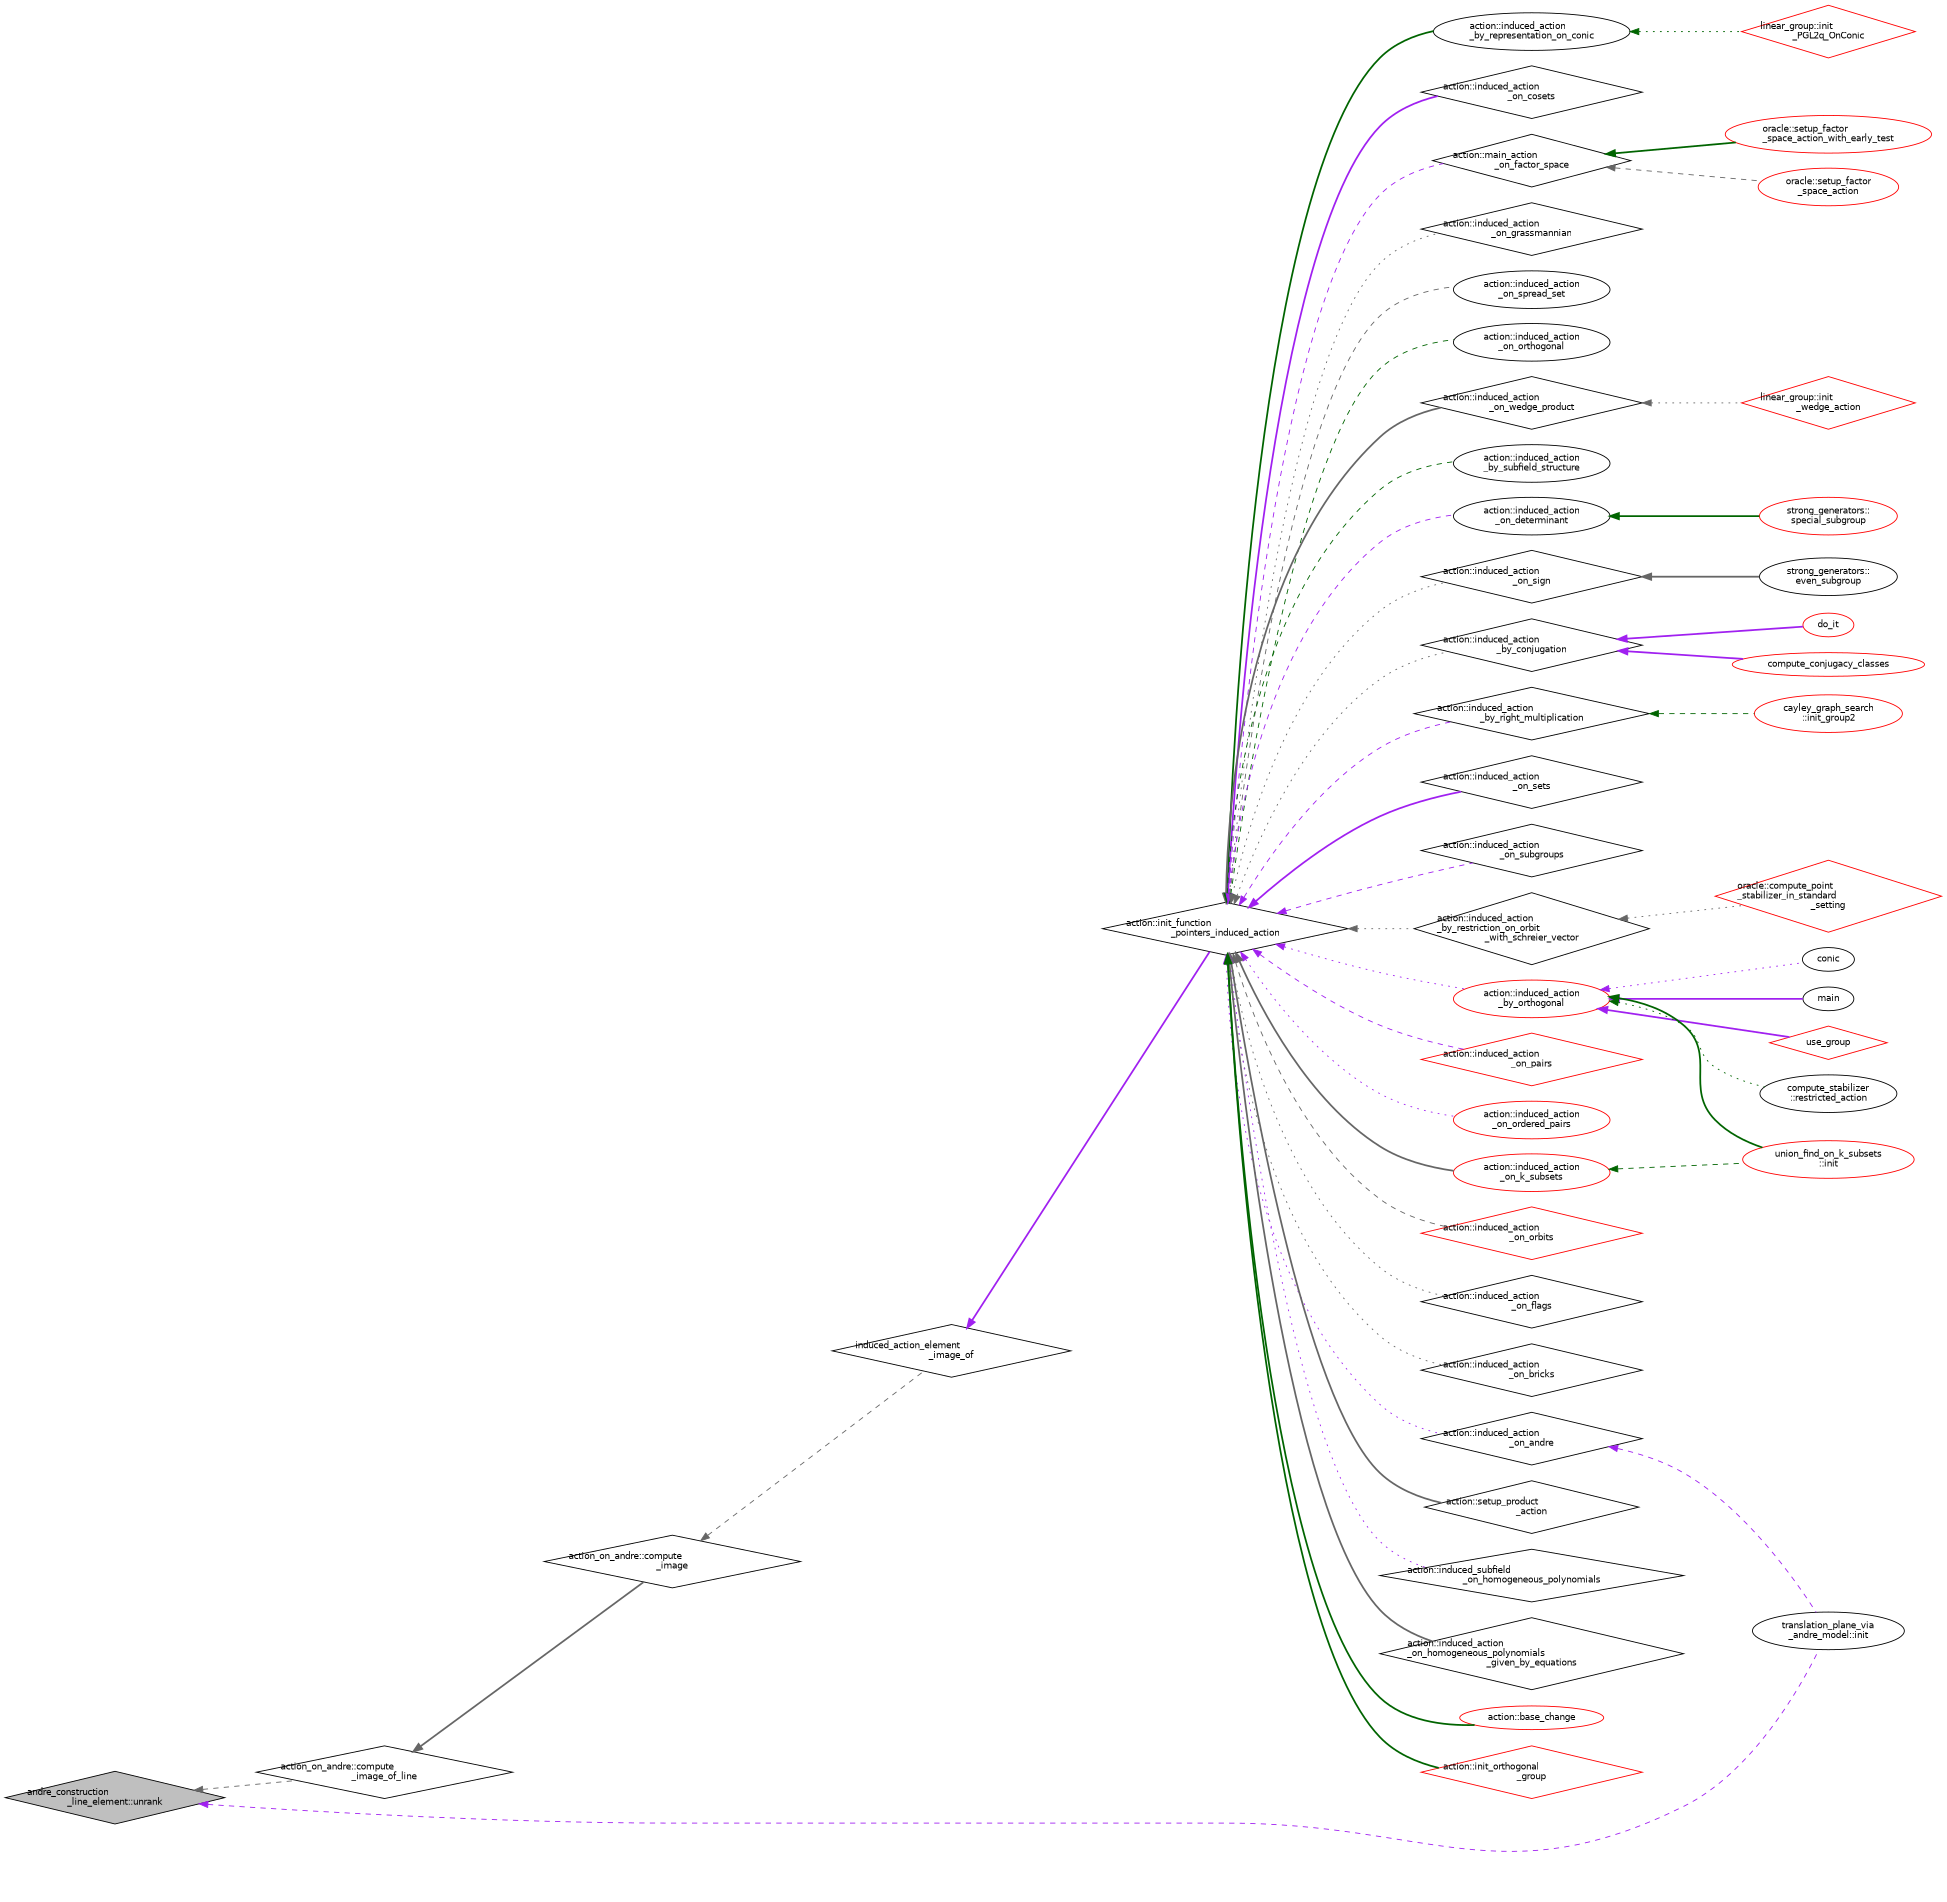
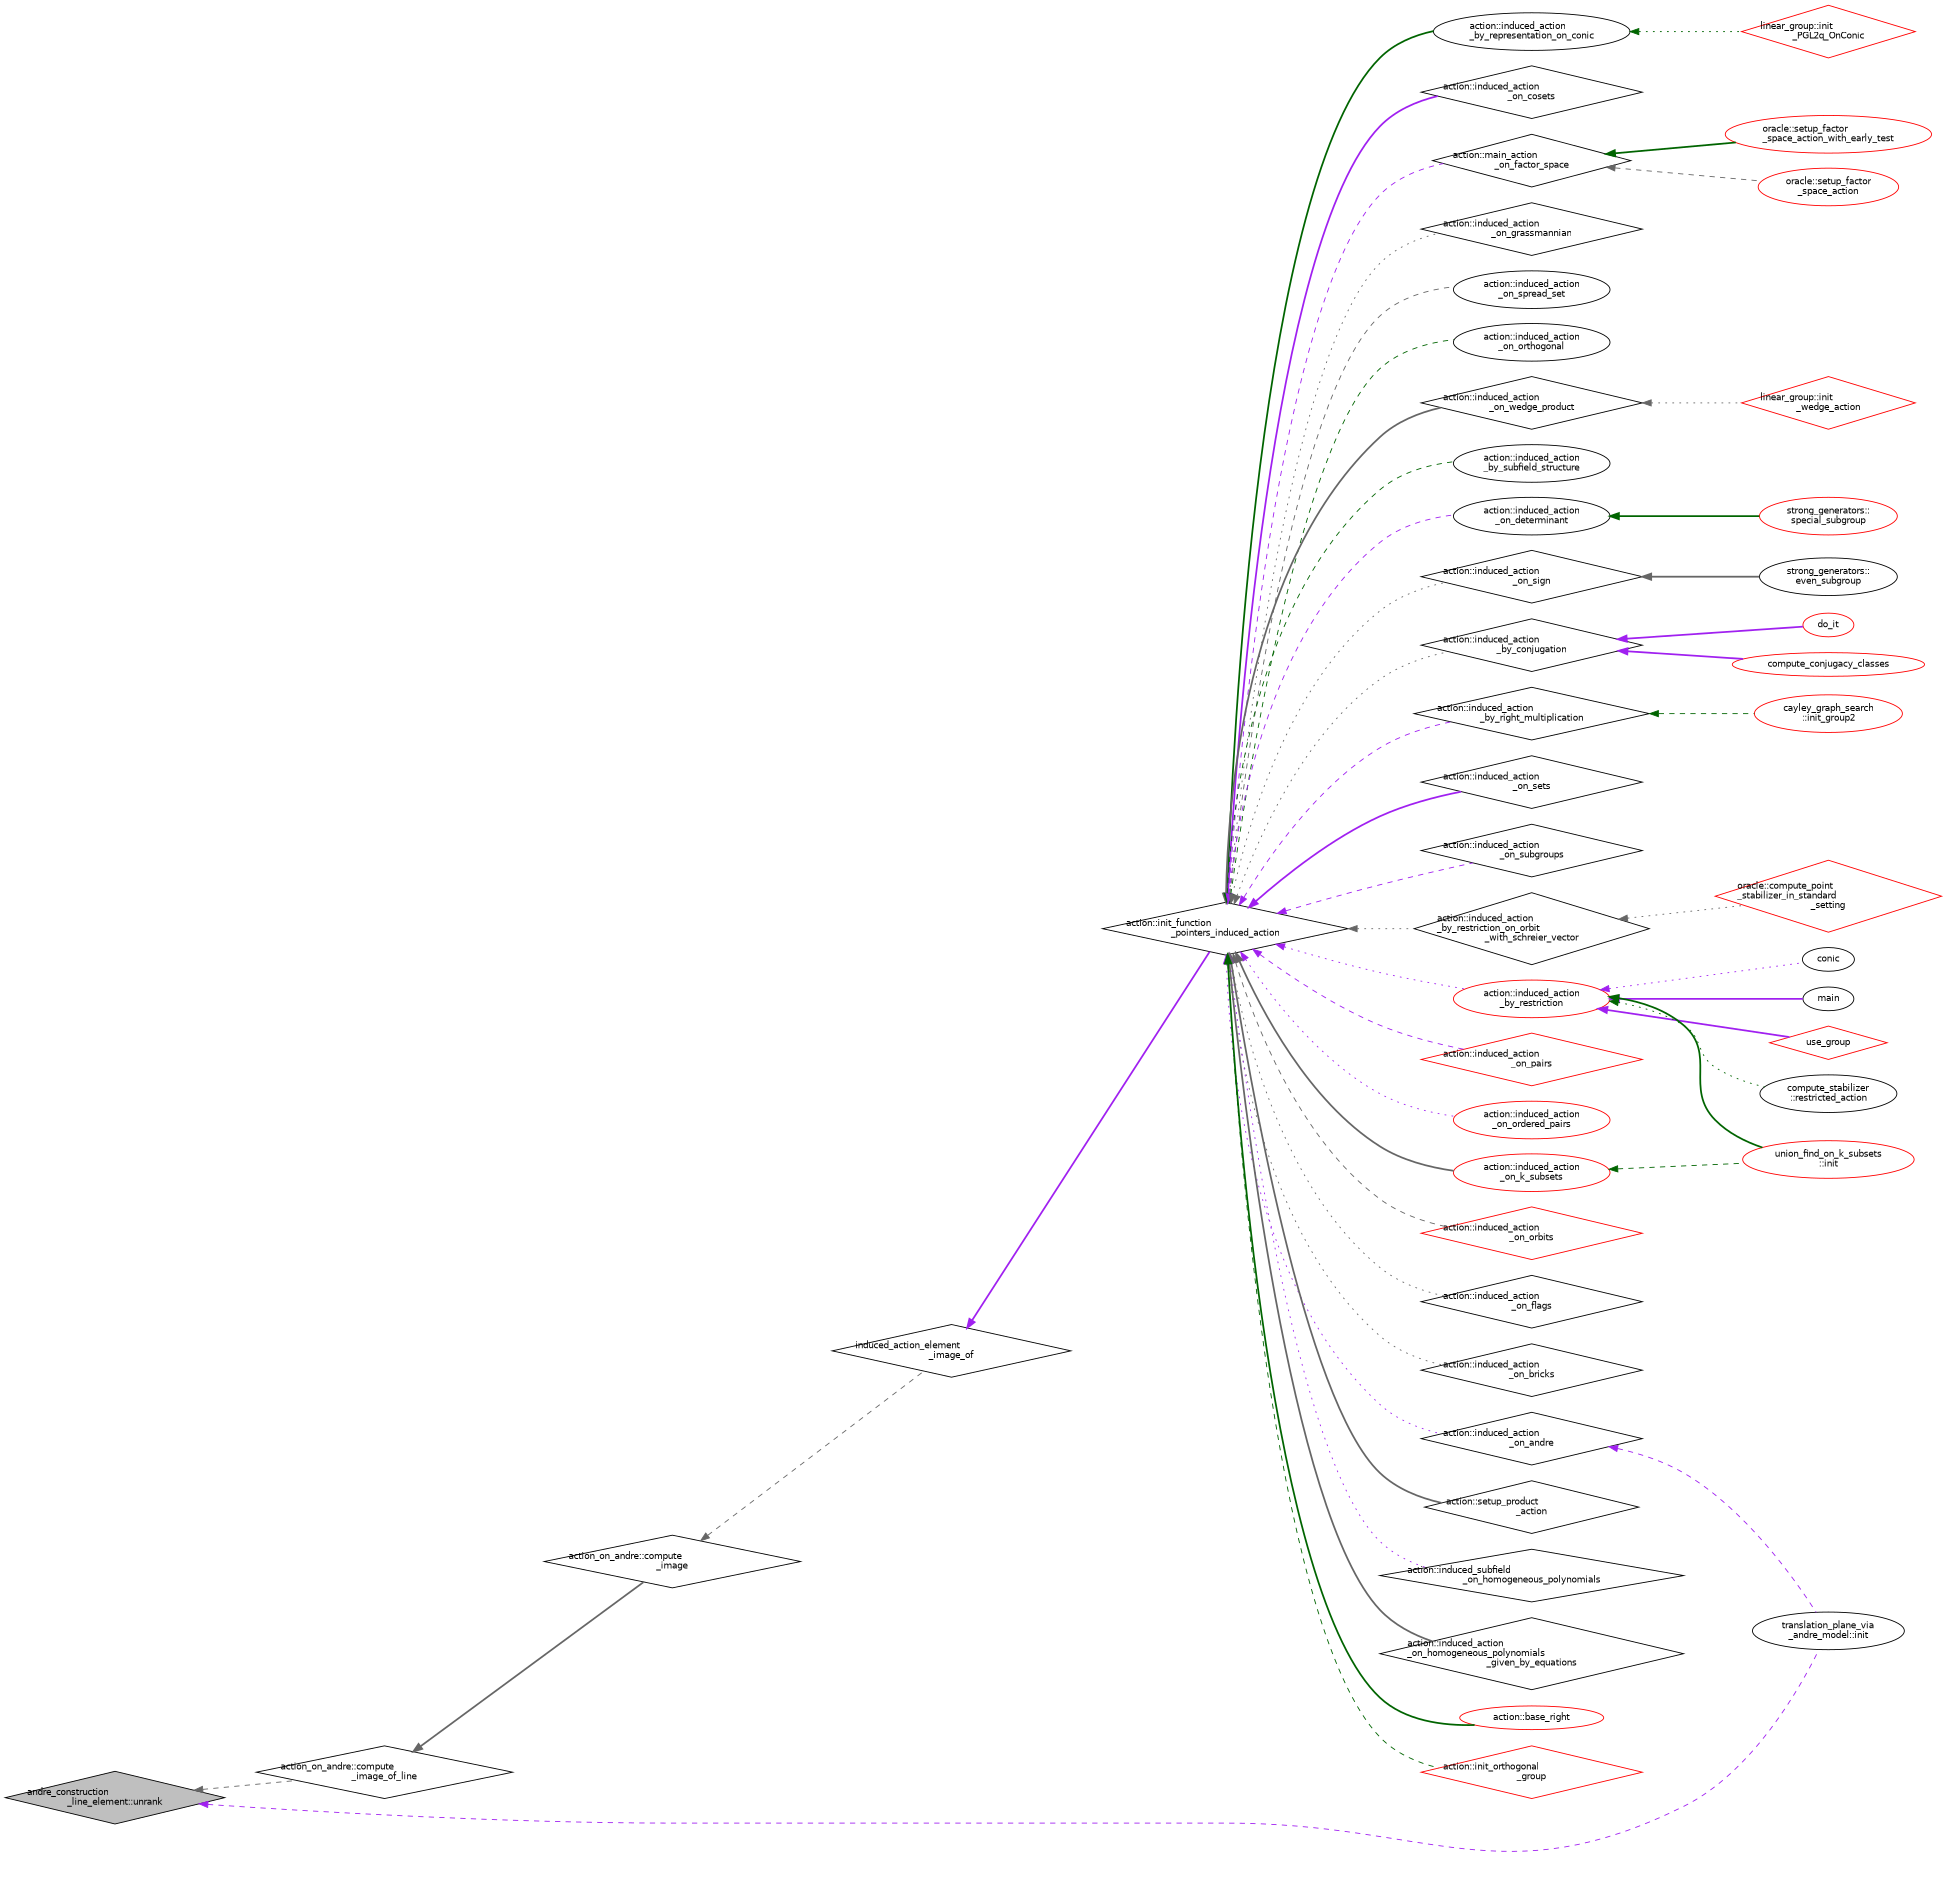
(1532, 999) -> (1532, 999)
(1286, 1478) -> (1286, 1478)
(1532, 1718) -> (1532, 1718)
